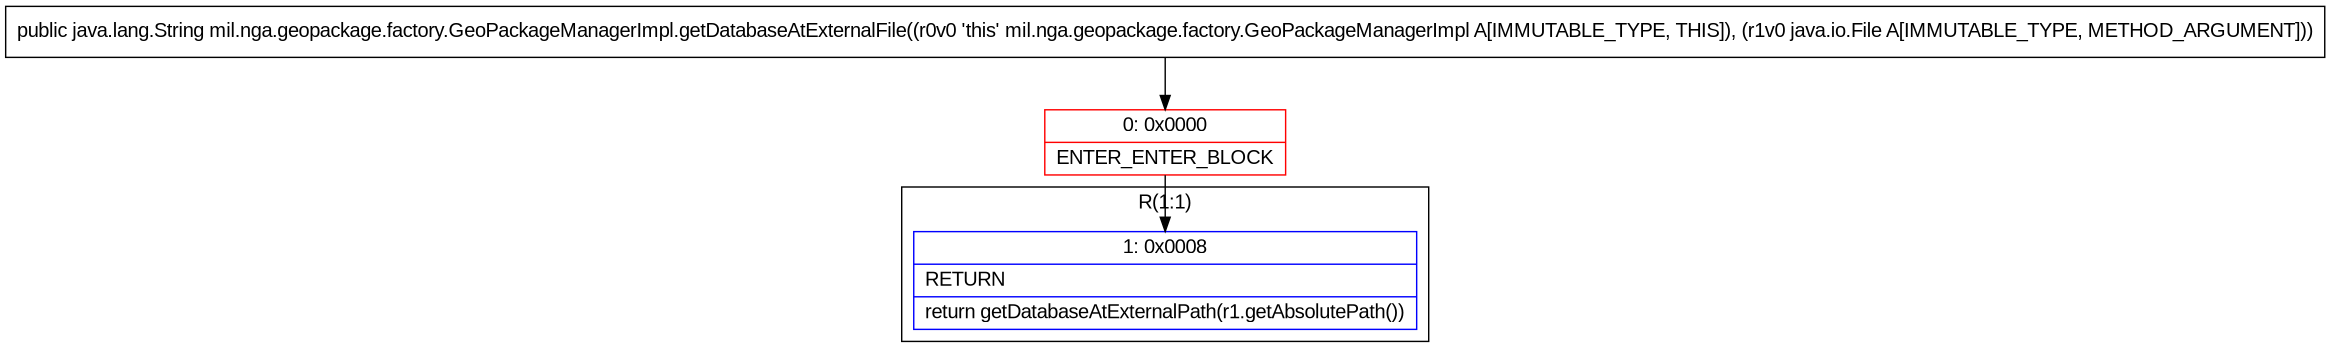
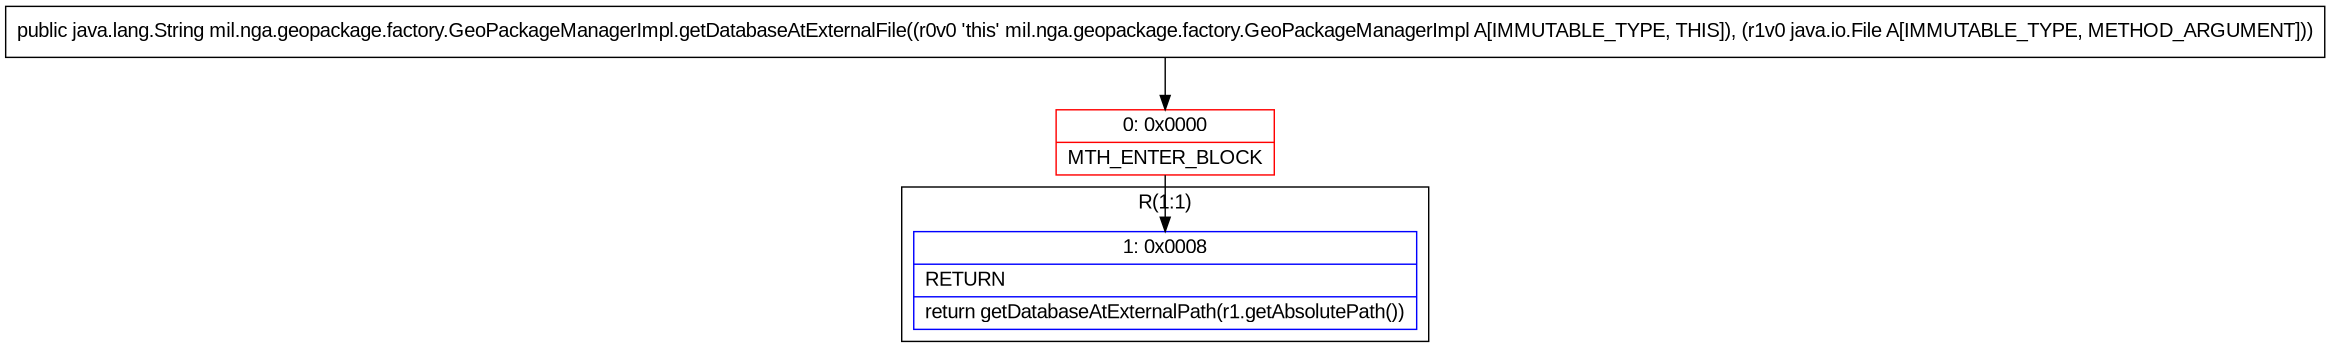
(1165, 158) -> (1165, 158)
